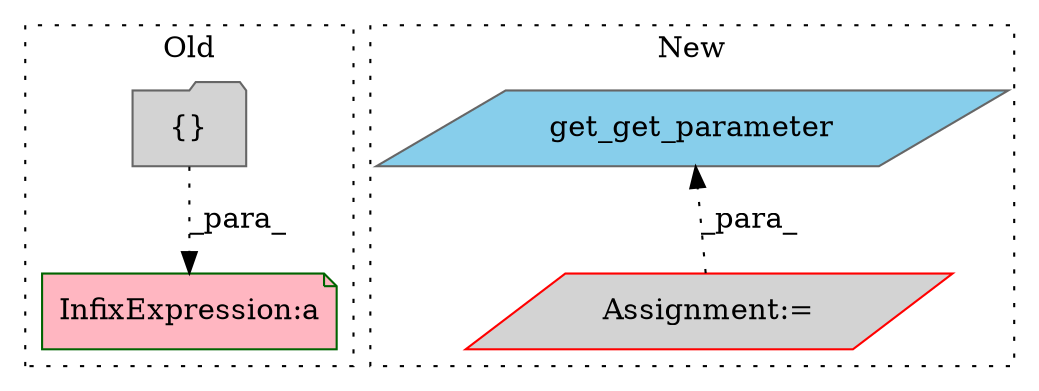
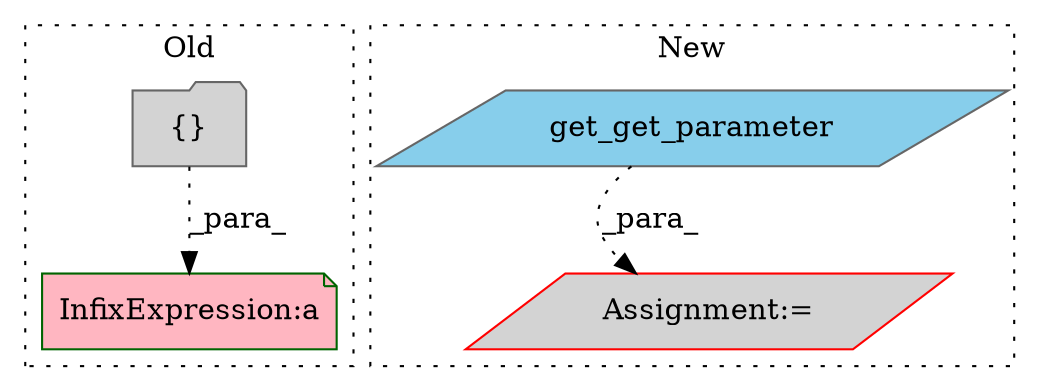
(702, 231) -> (598, 210)
